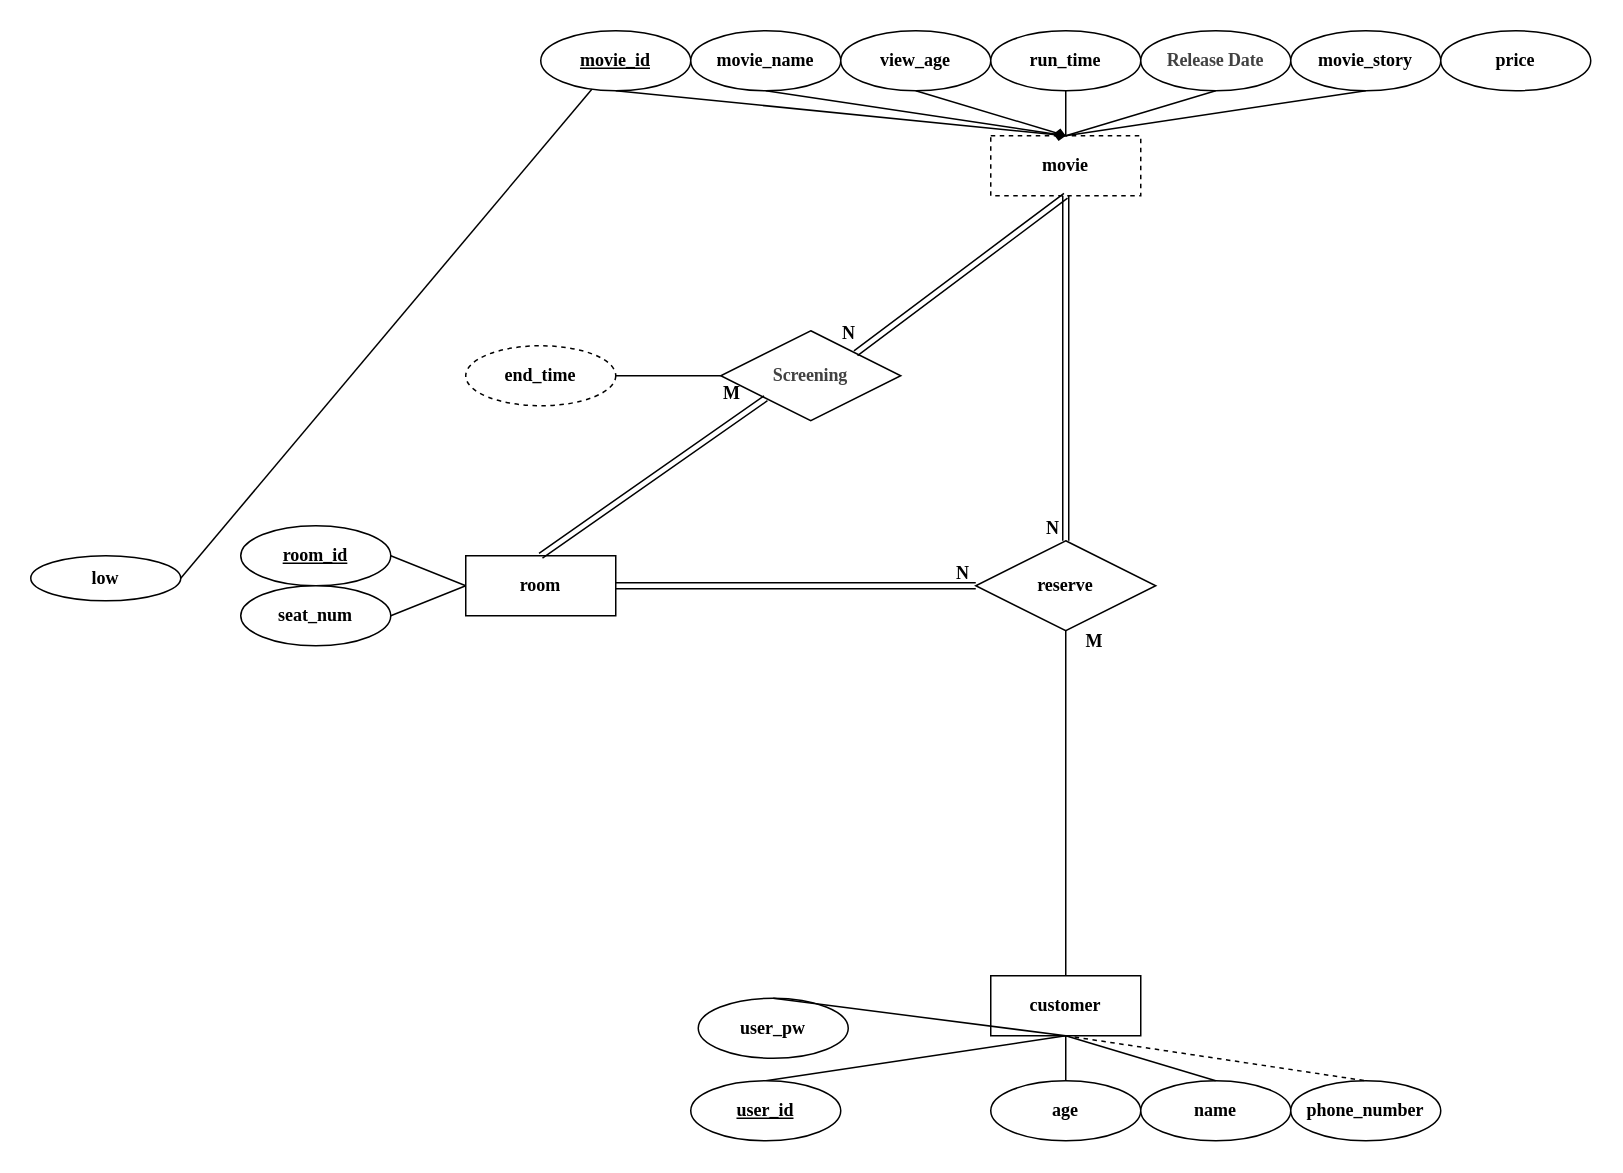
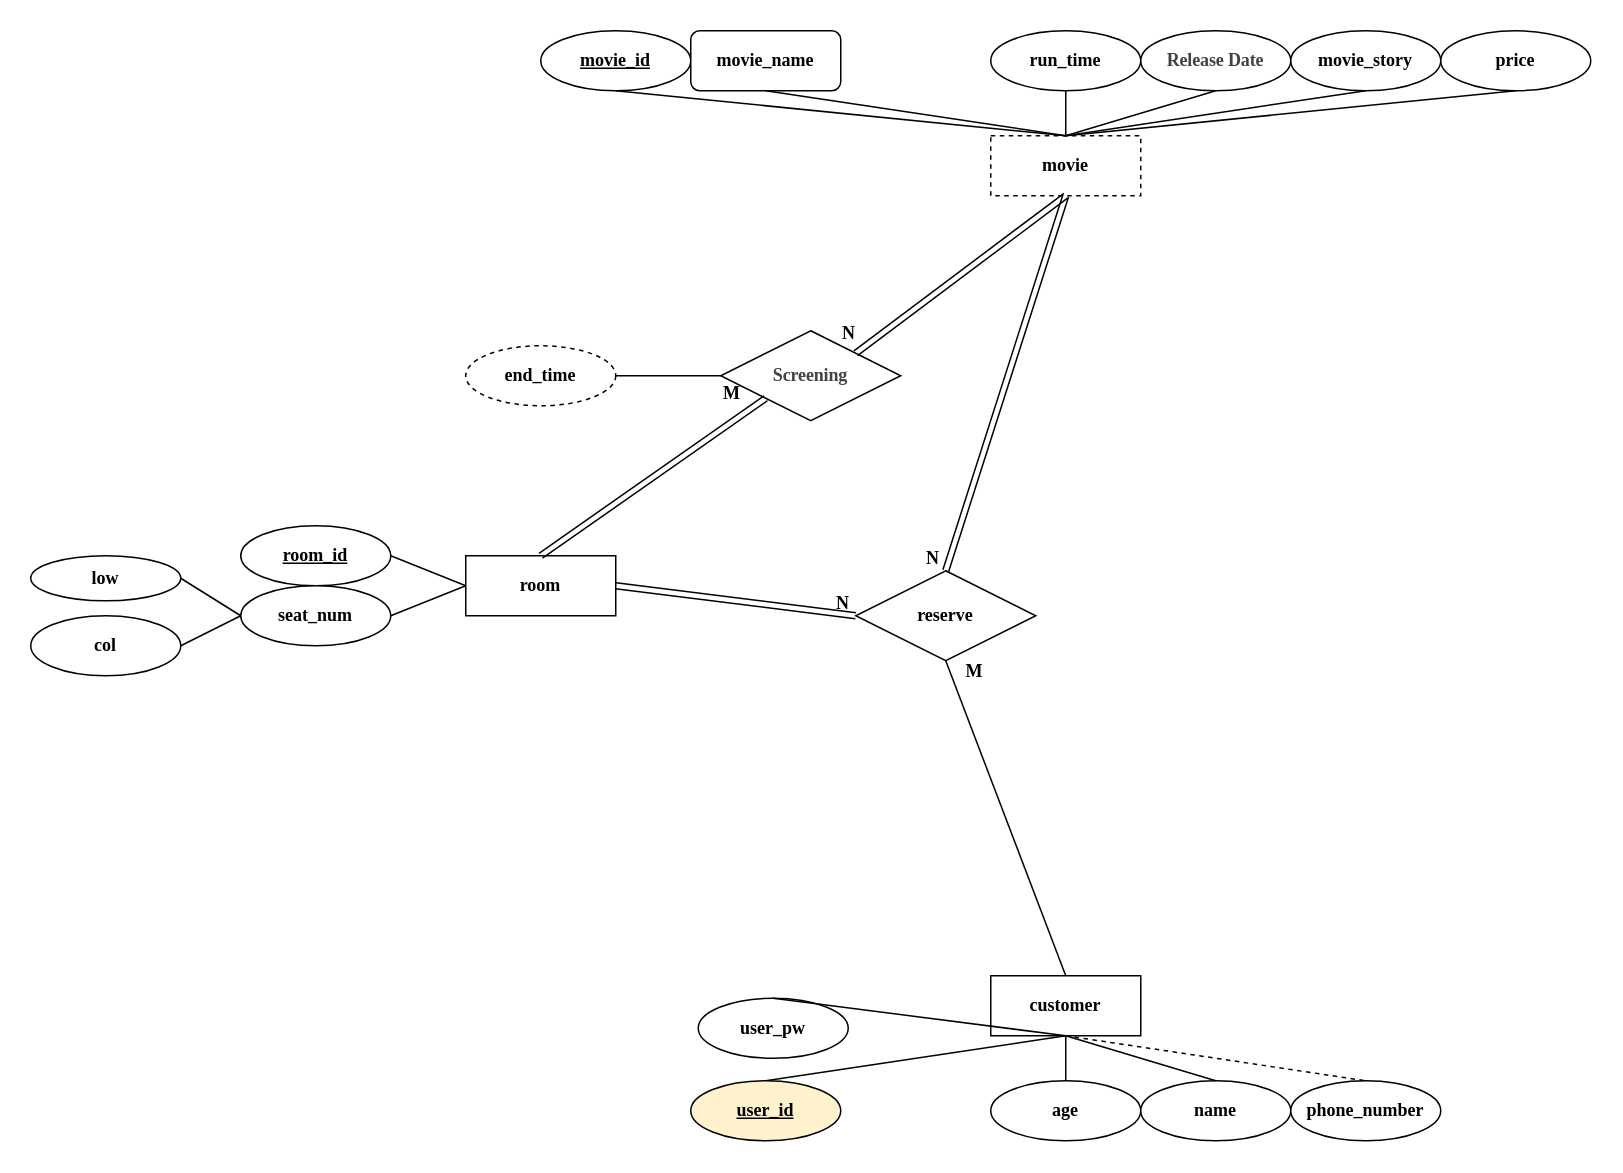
(766, 61) -> (766, 61)
(916, 61) -> none
(777, 92) -> (777, 92)
(985, 112) -> none
none -> (1296, 113)
(386, 334) -> (211, 597)
(1066, 586) -> (946, 616)
none -> (210, 631)
none -> (106, 646)
(766, 1111) -> (766, 1111)
